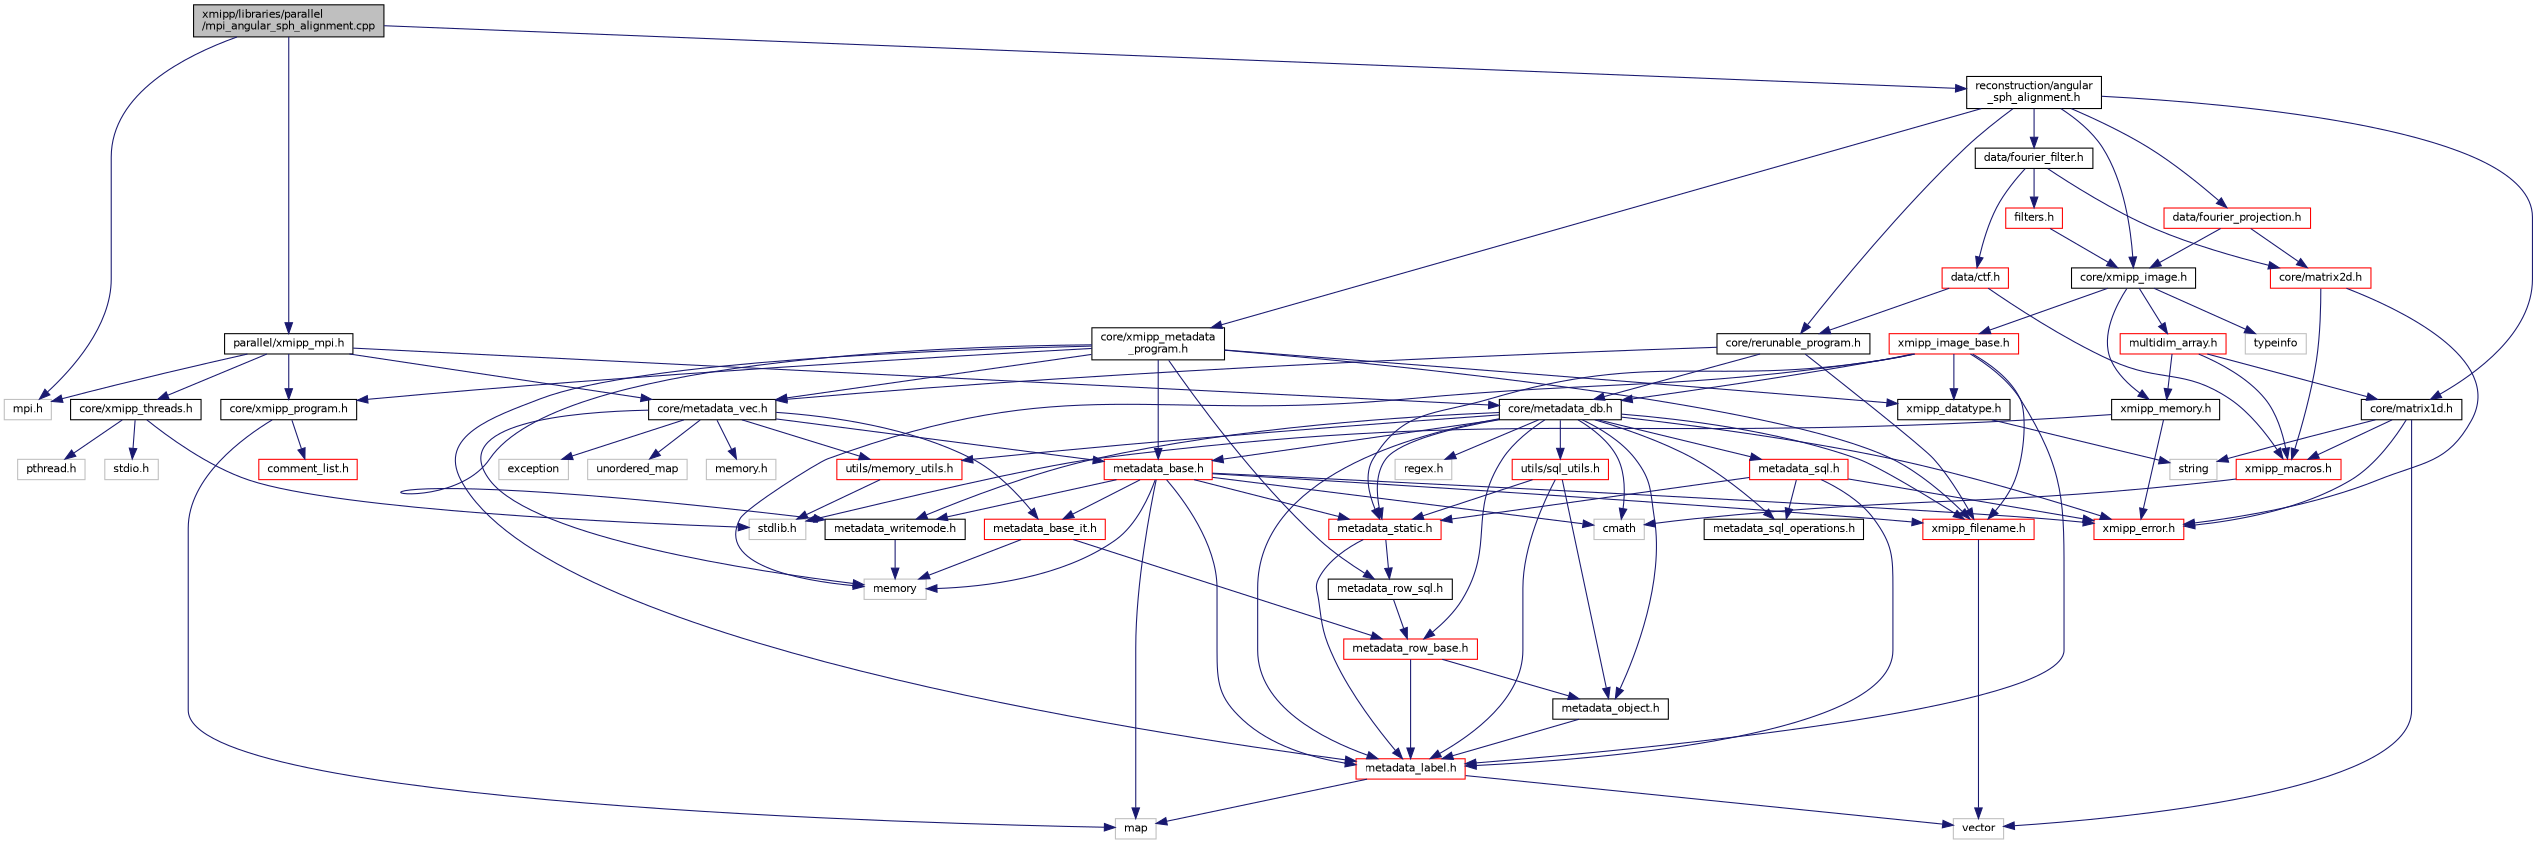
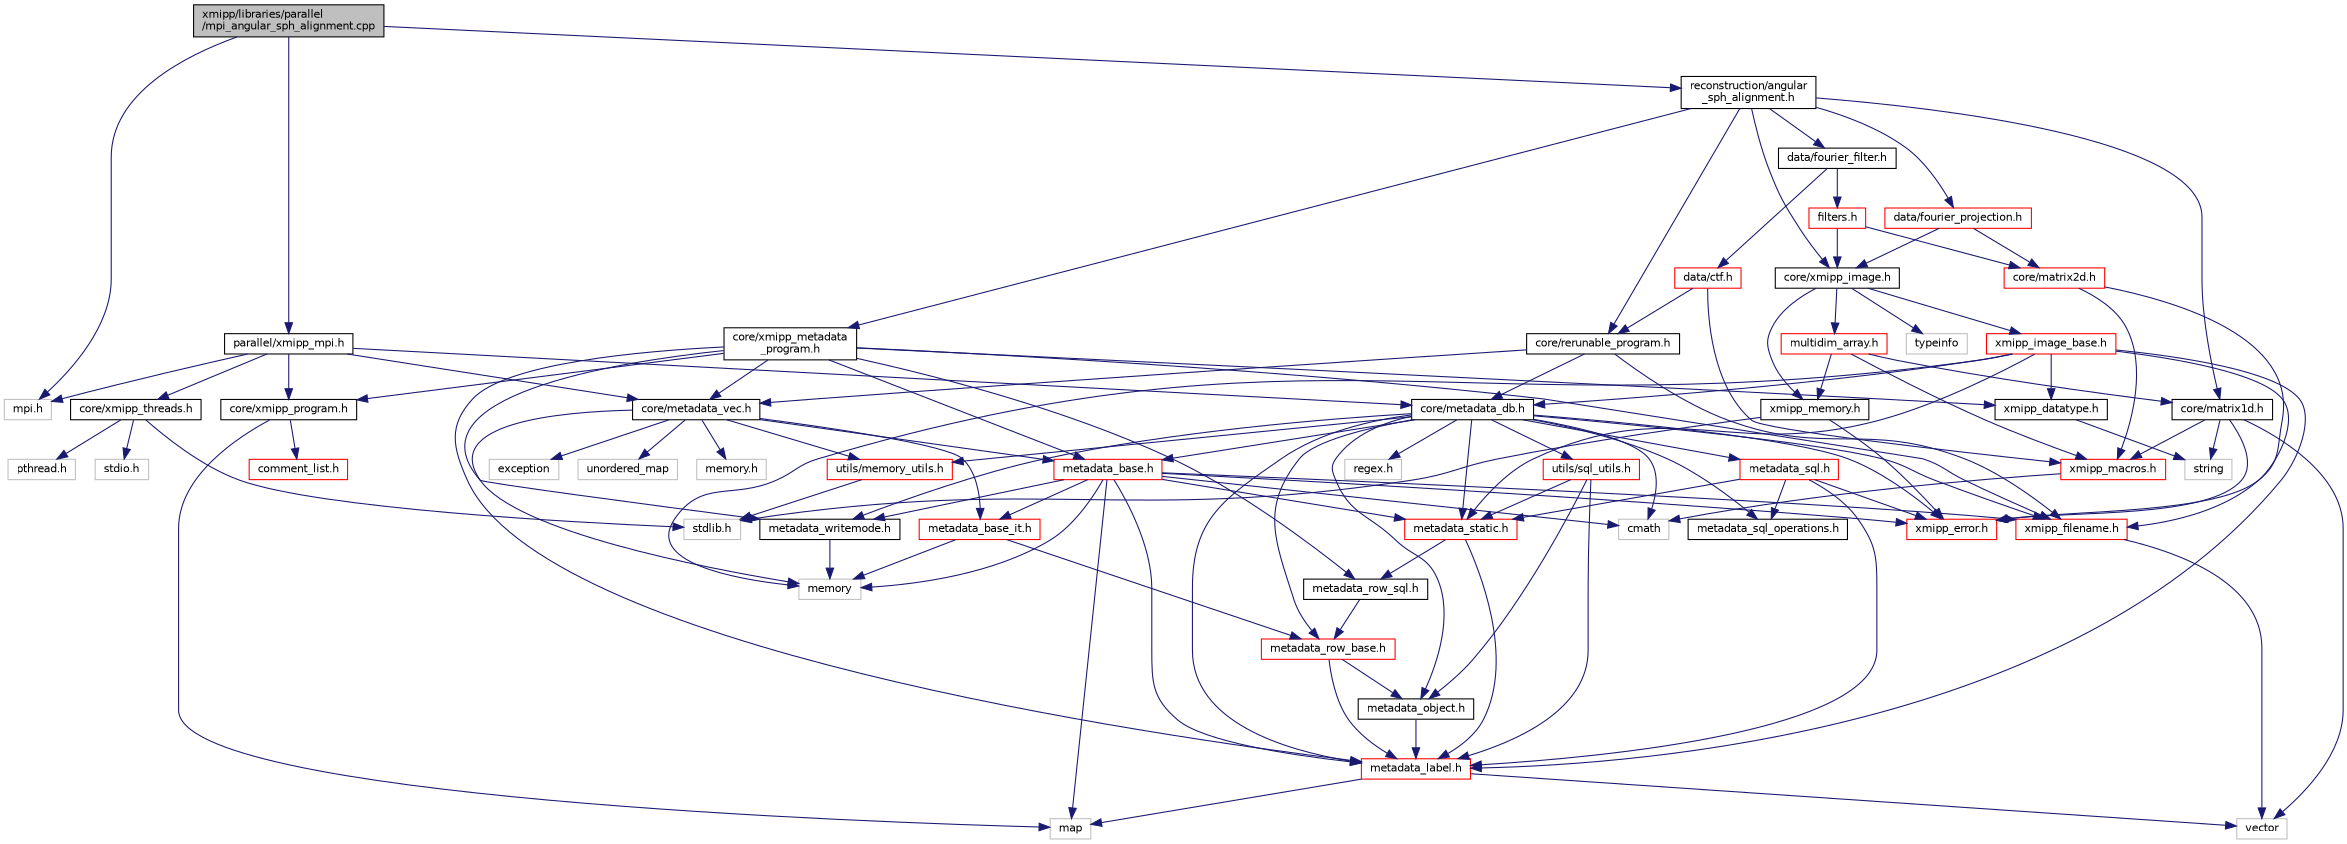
(2153, 228) -> (1938, 246)
